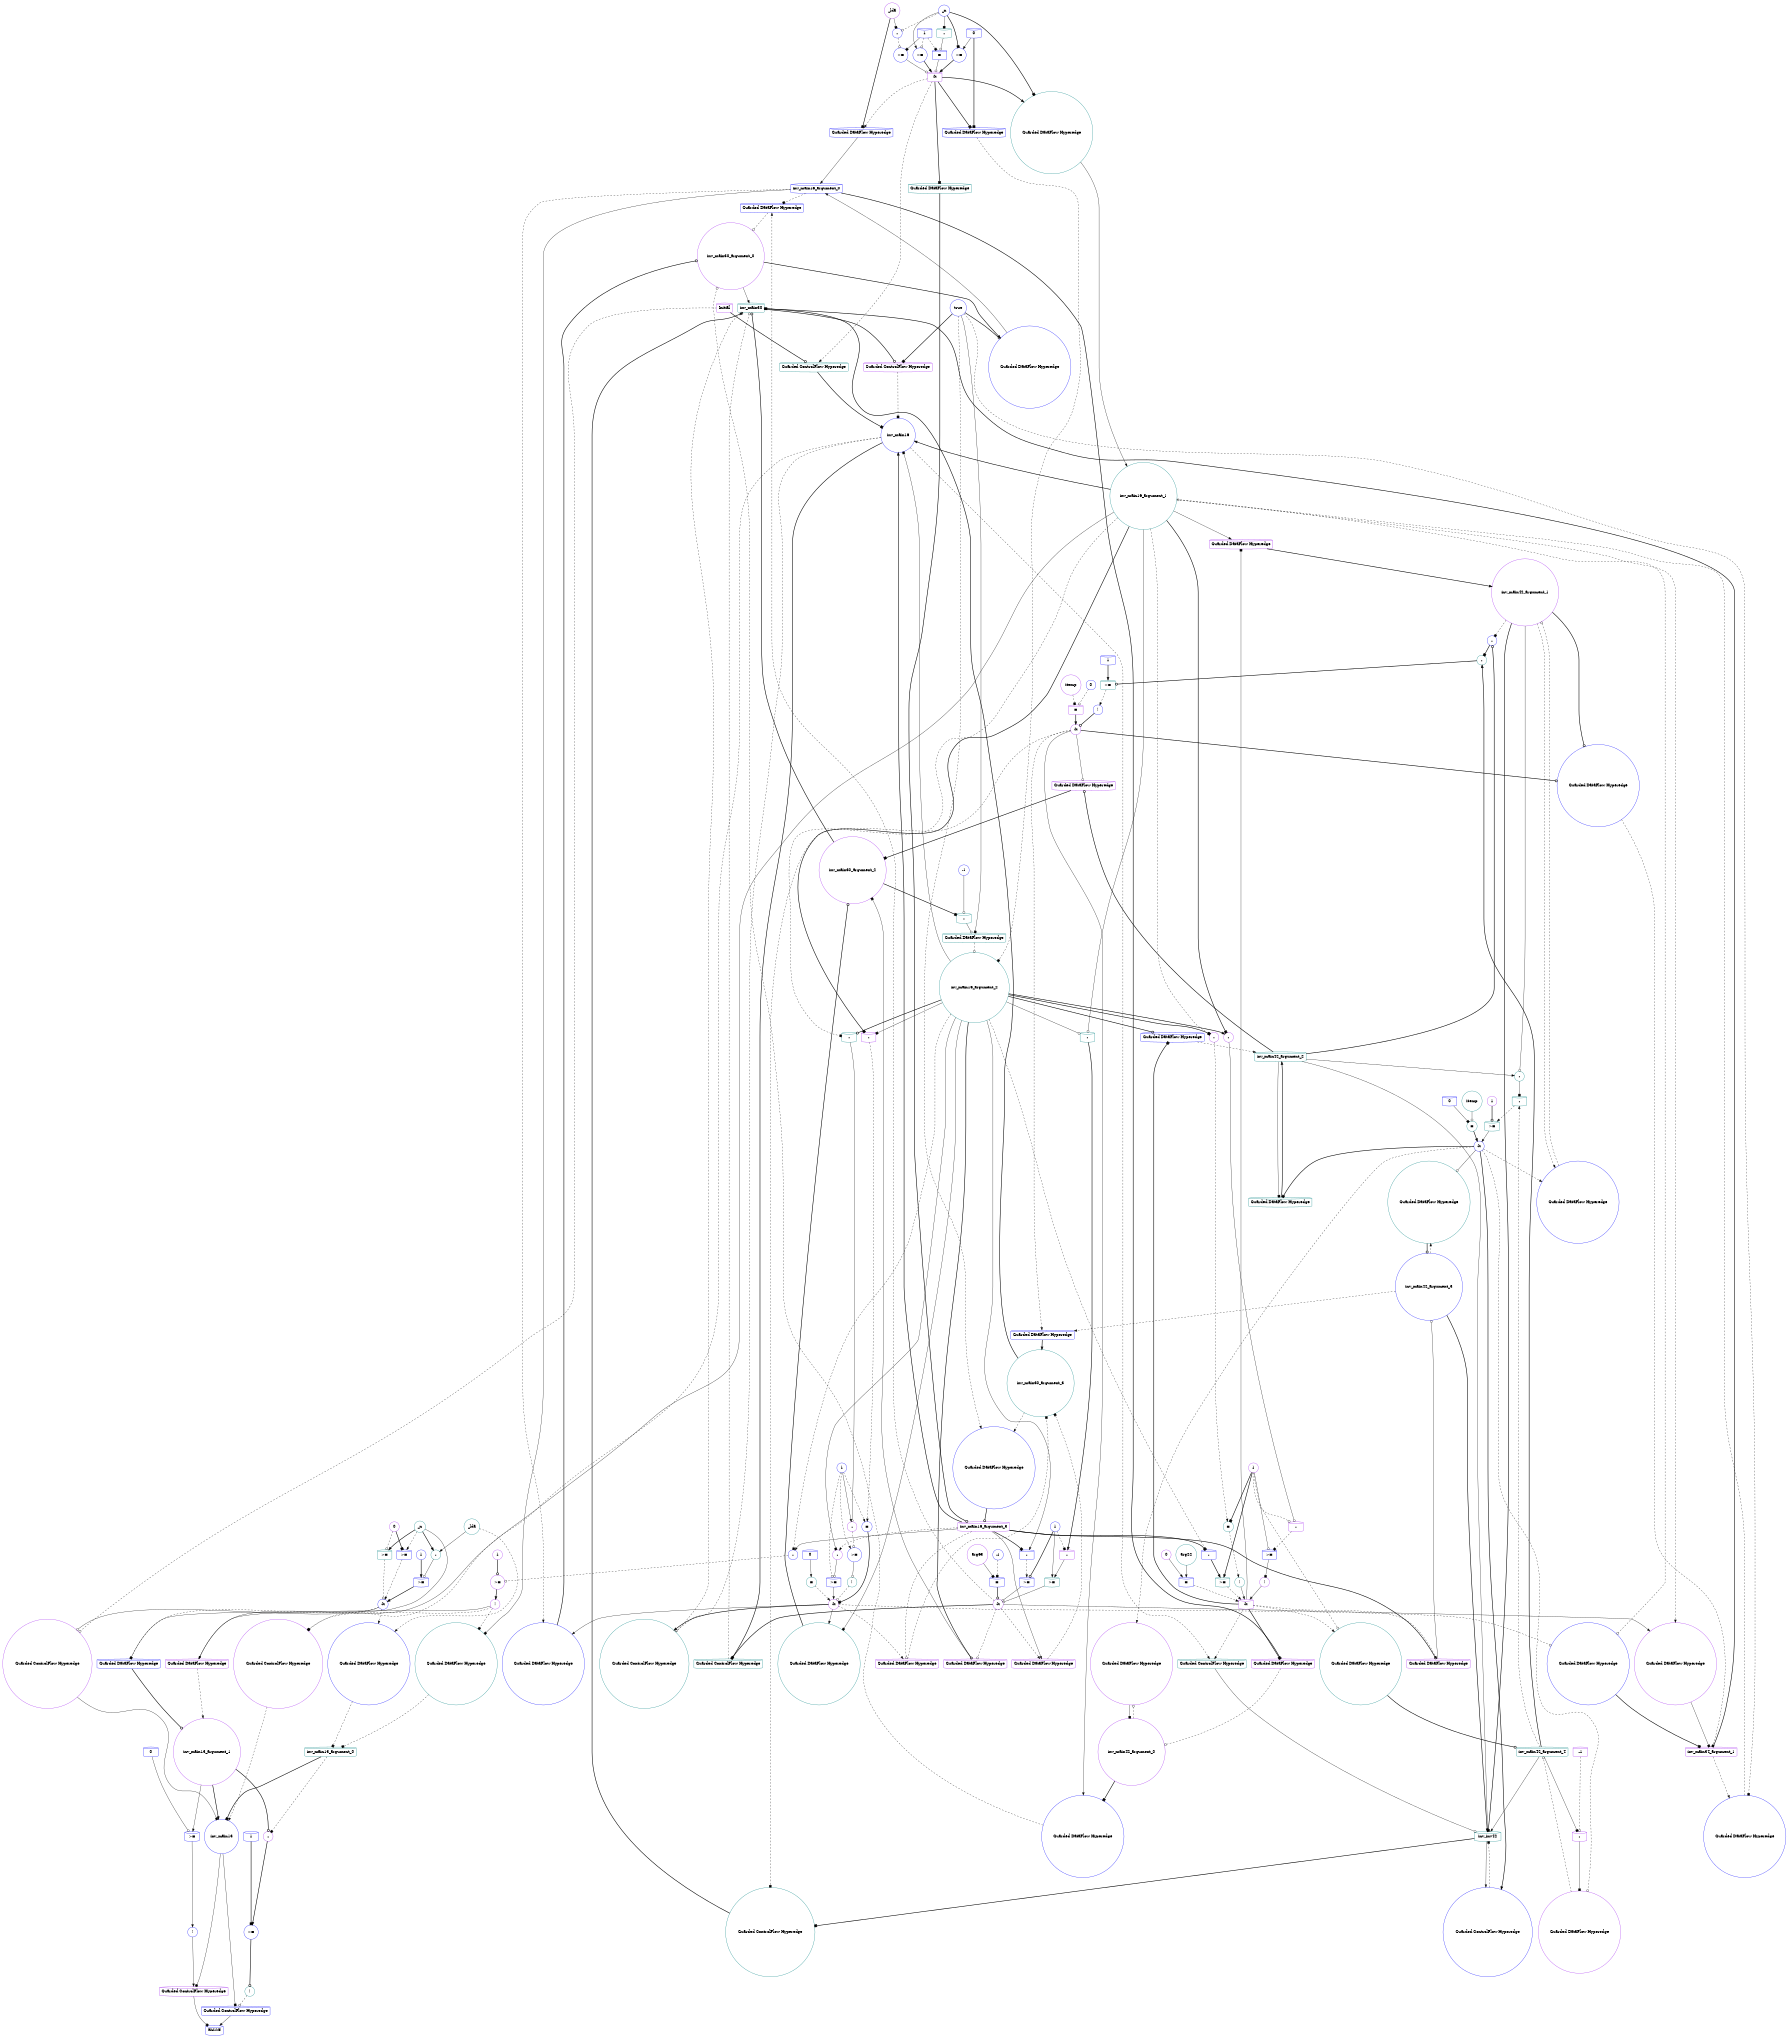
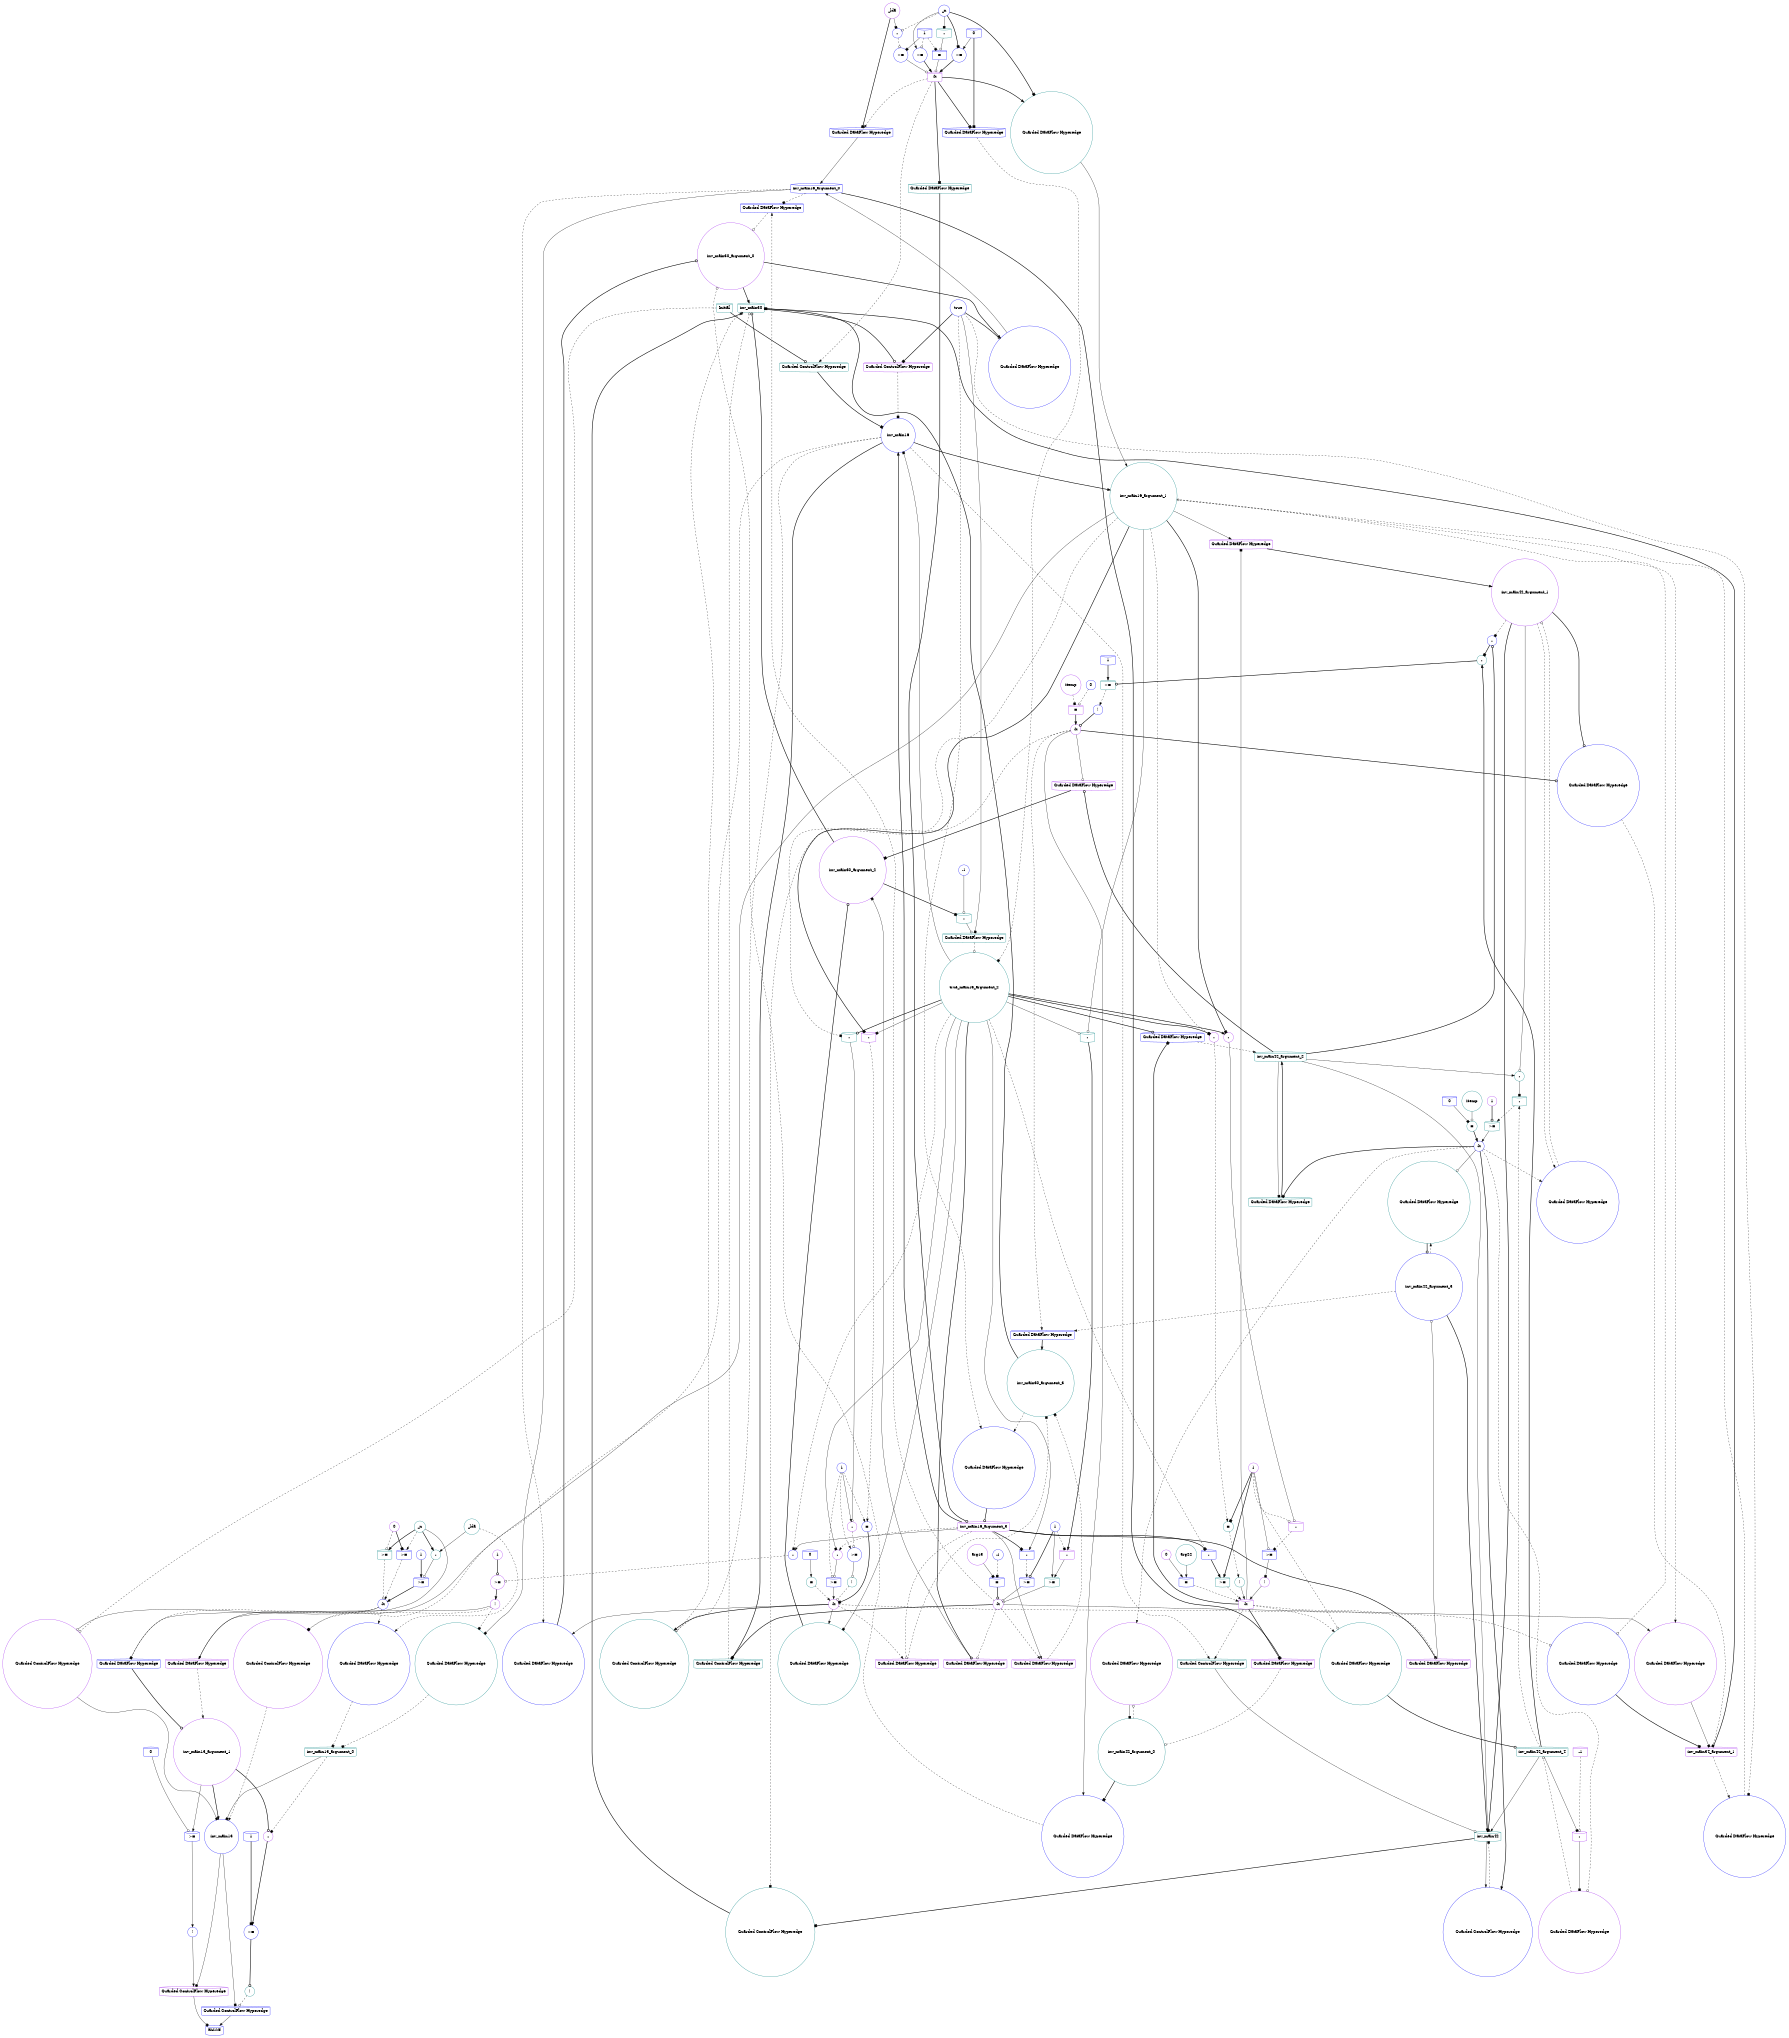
(746, 294) -> (746, 294)
(725, 308) -> (725, 308)
(1013, 469) -> (1010, 469)
(974, 988) -> (974, 988)
(977, 1555) -> (977, 1555)
(1132, 1752) -> (1132, 1752)
(269, 1782) -> (269, 1782)
(1488, 1836) -> (1488, 1836)
